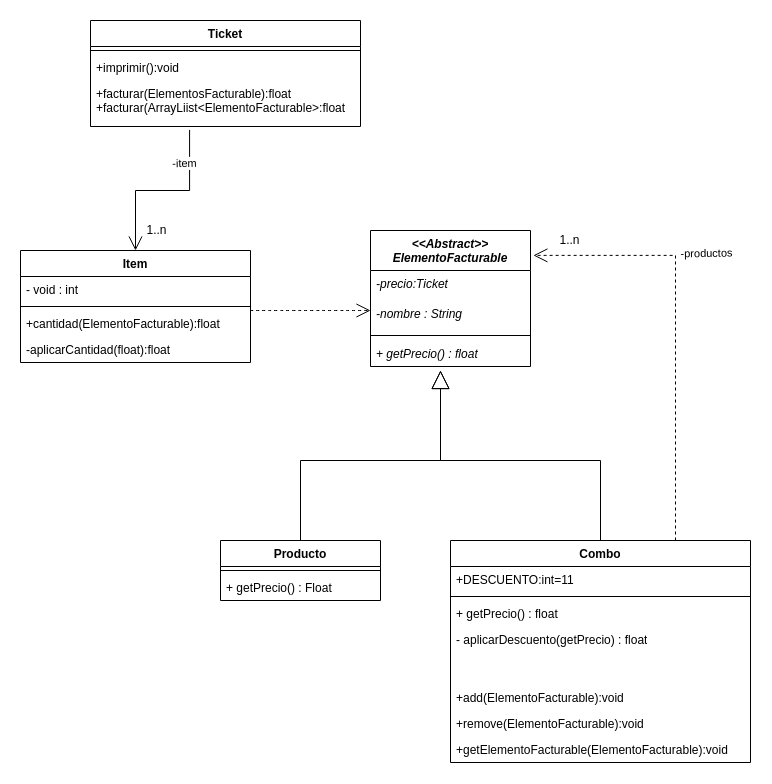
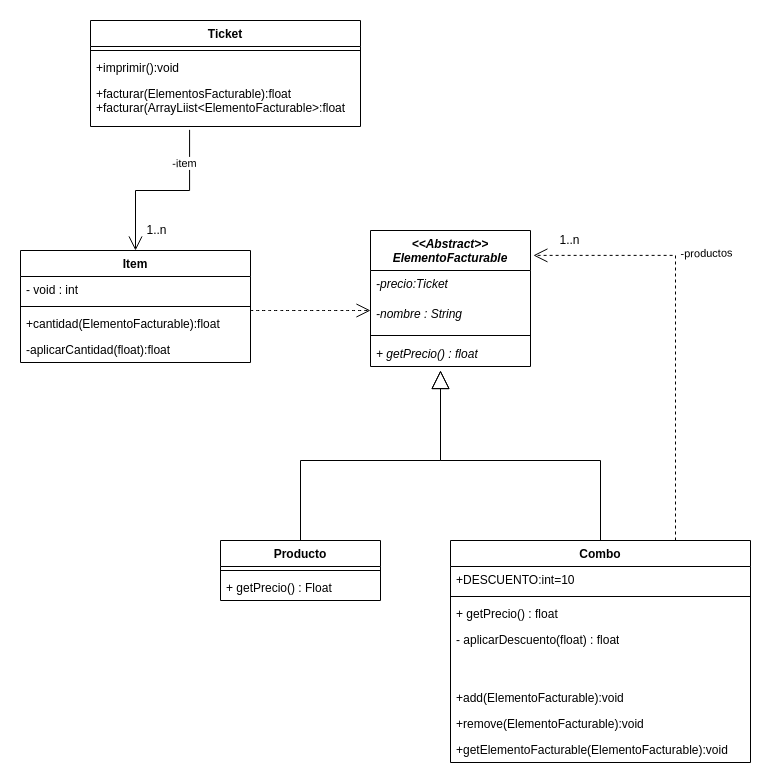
(511, 581) -> (511, 581)
(568, 641) -> (555, 641)
